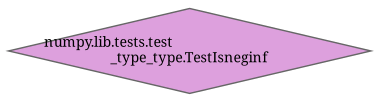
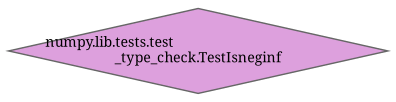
(190, 51) -> (198, 51)
